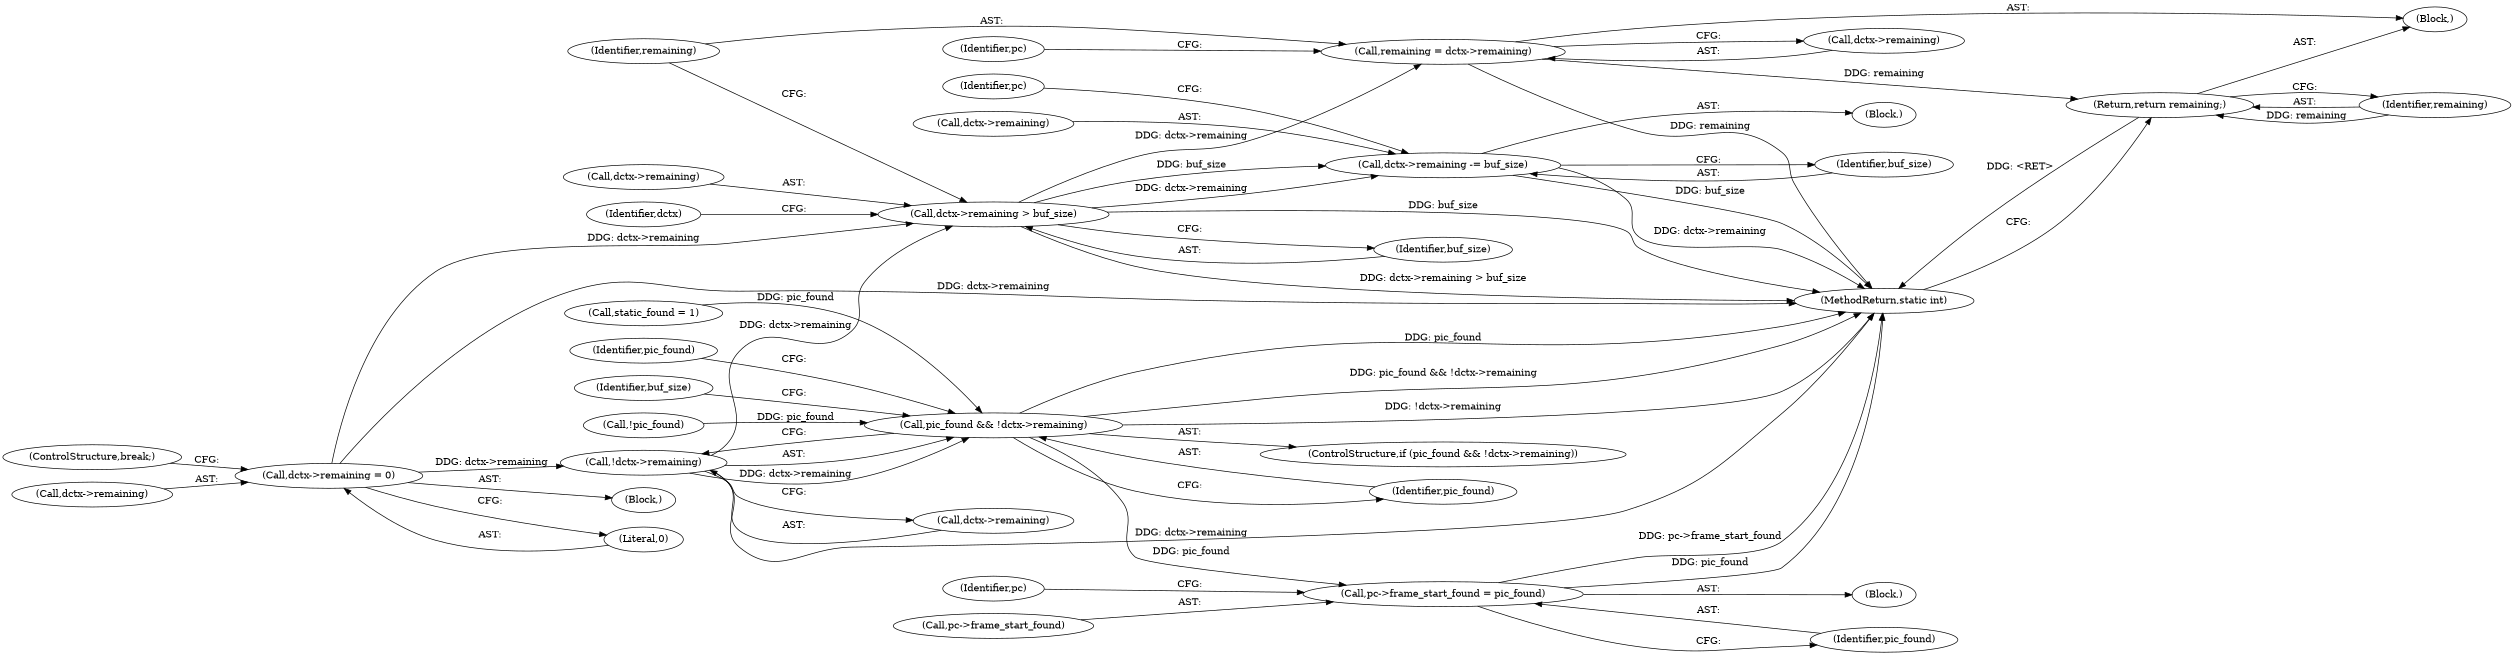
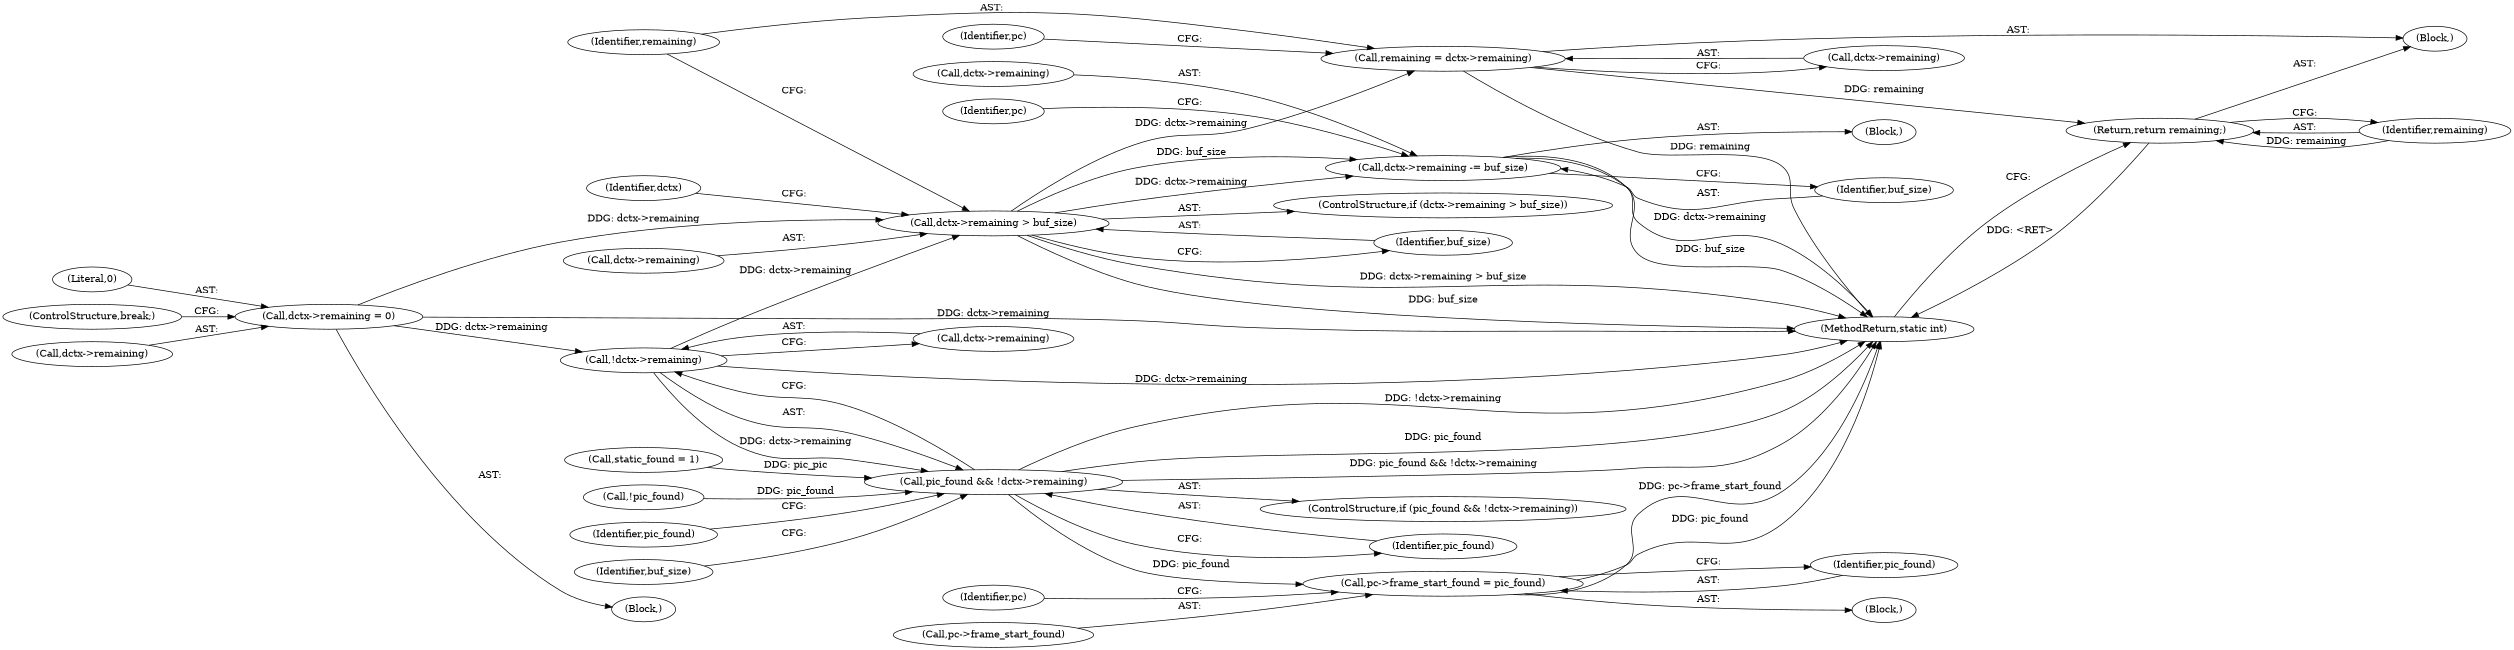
none -> (1443, 205)
(796, 298) -> (796, 465)
(481, 516) -> none
